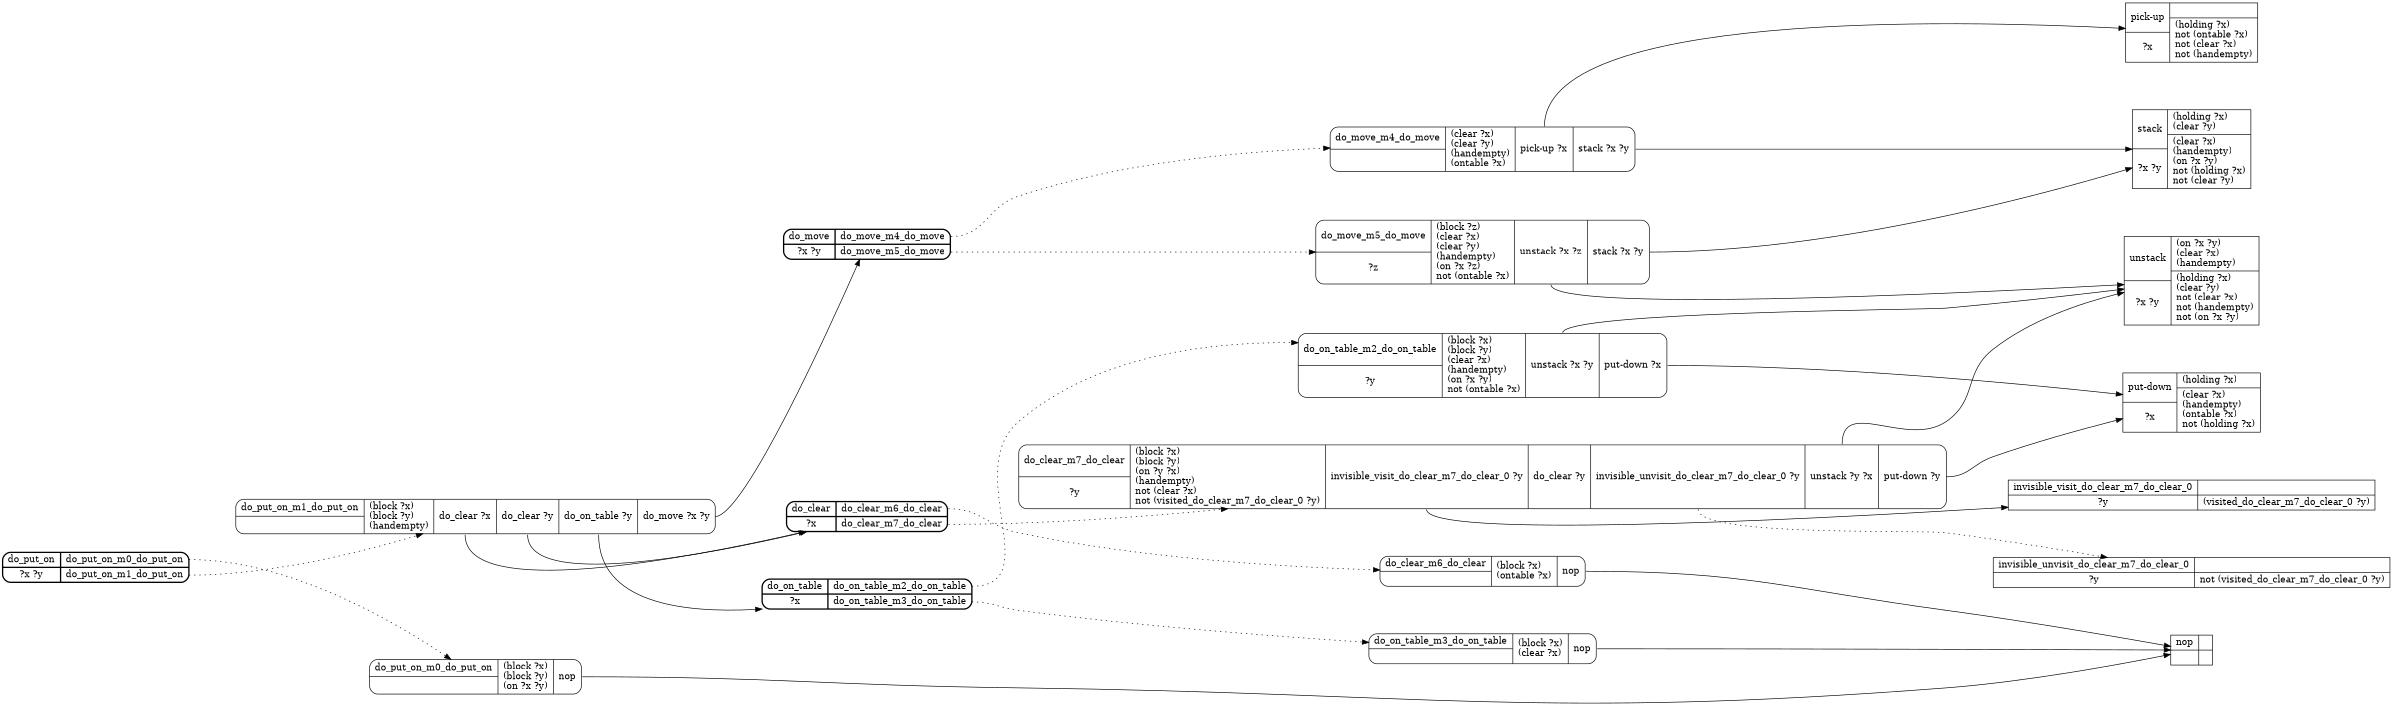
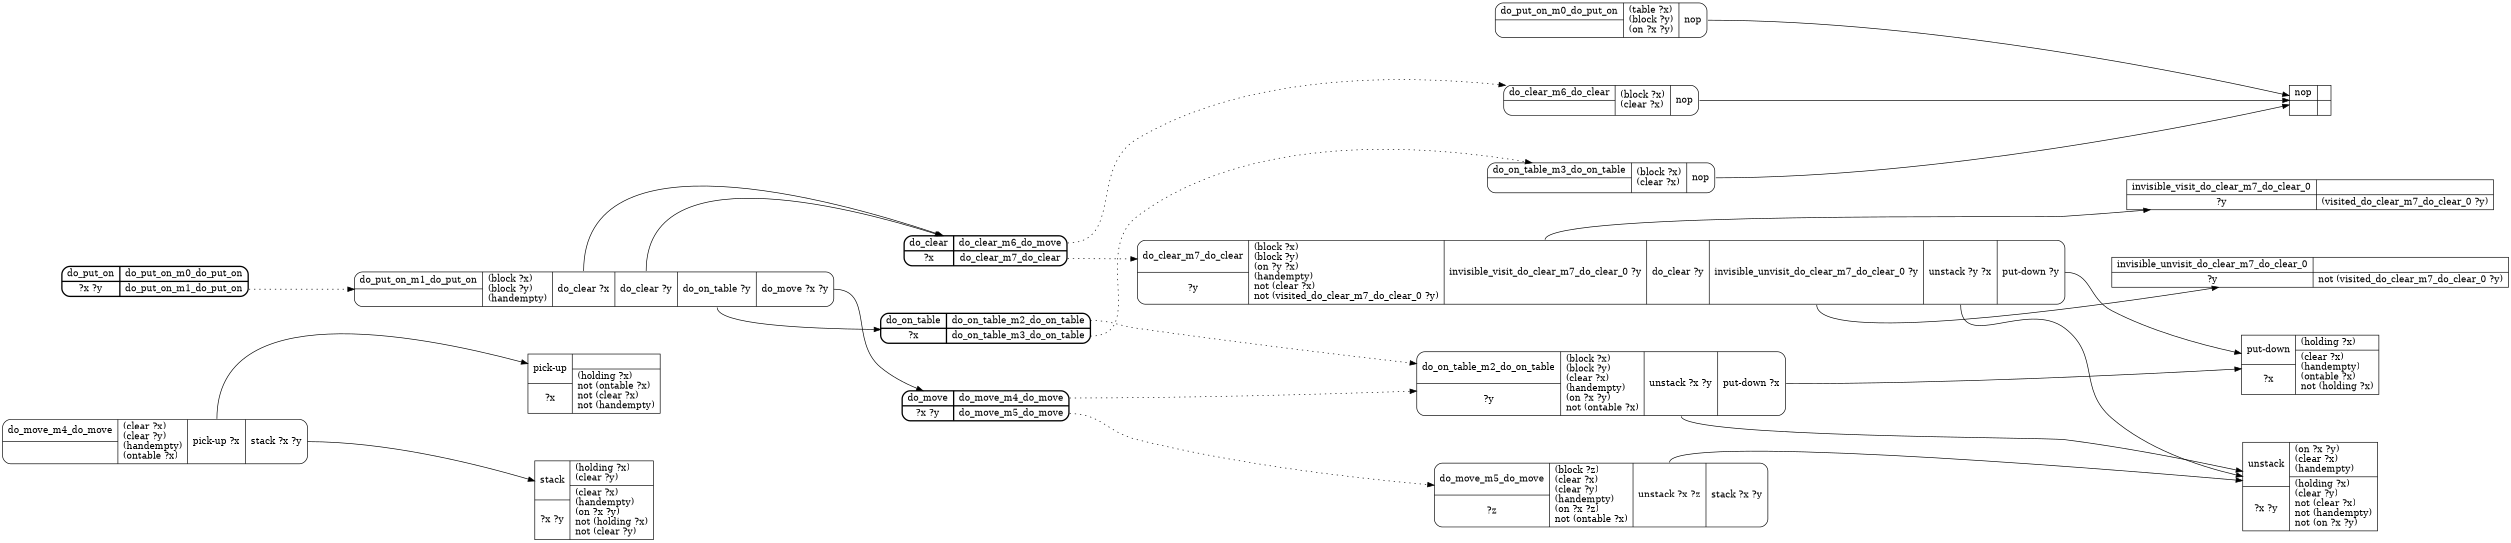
(1130, 169) -> (1240, 396)
(1890, 227) -> none
(892, 509) -> (1010, 243)
(1898, 532) -> (2012, 315)
(1524, 576) -> (1642, 105)
(323, 590) -> none
(526, 667) -> (1651, 10)
